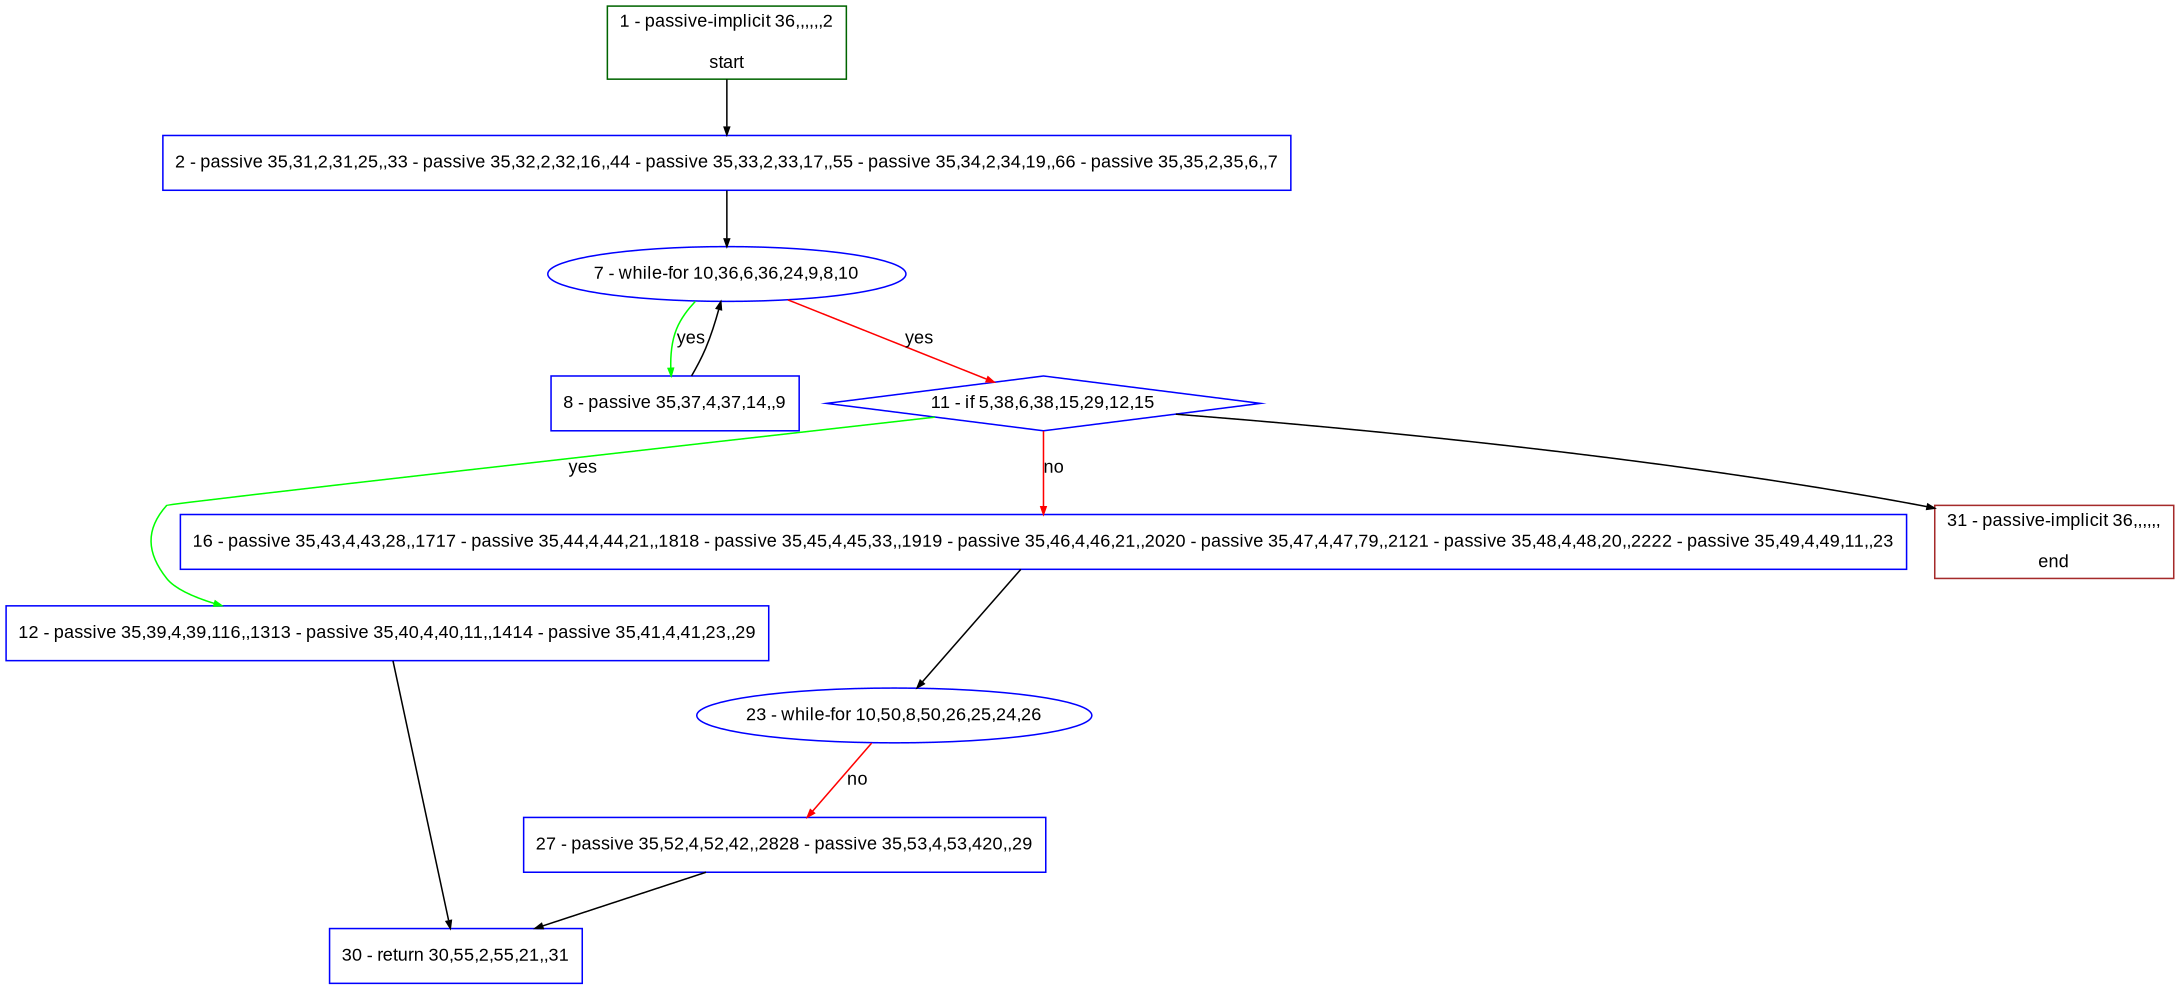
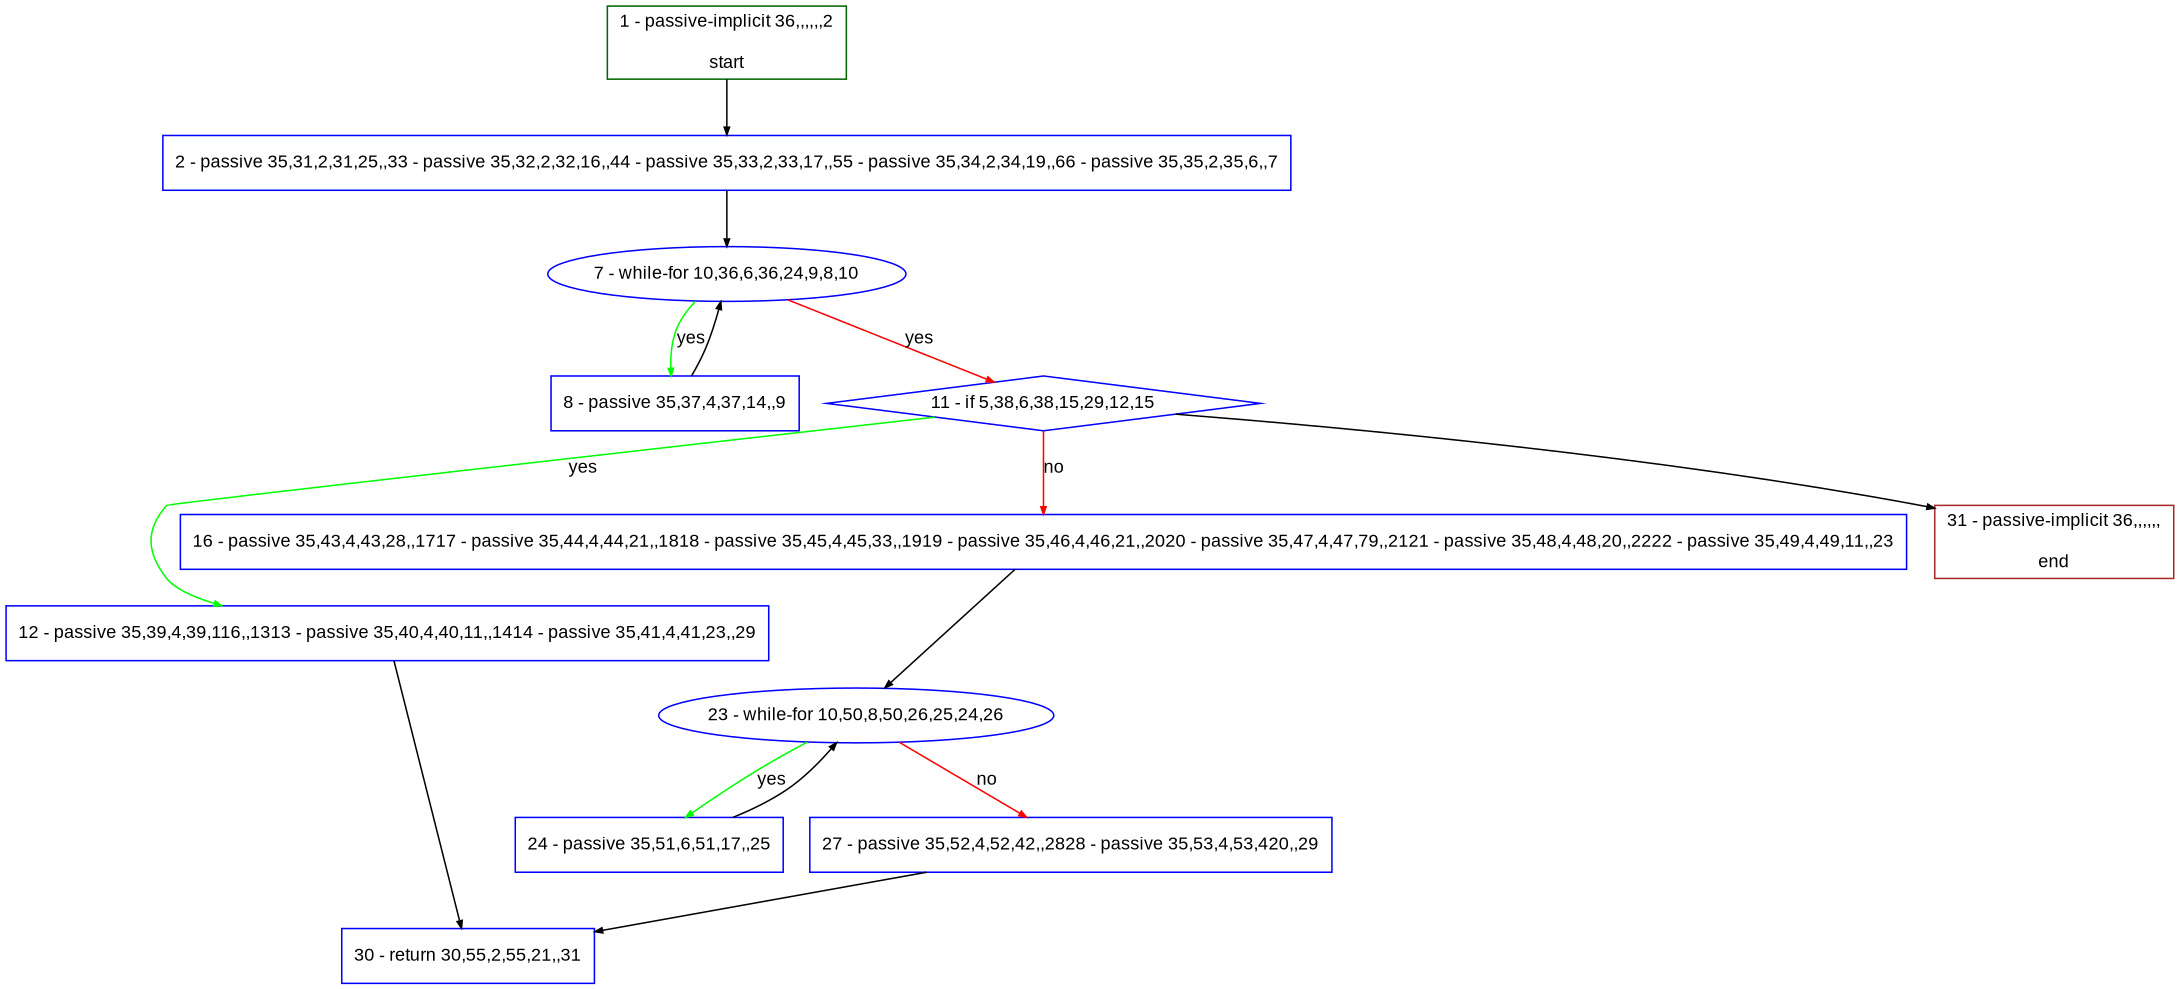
none -> (649, 845)
